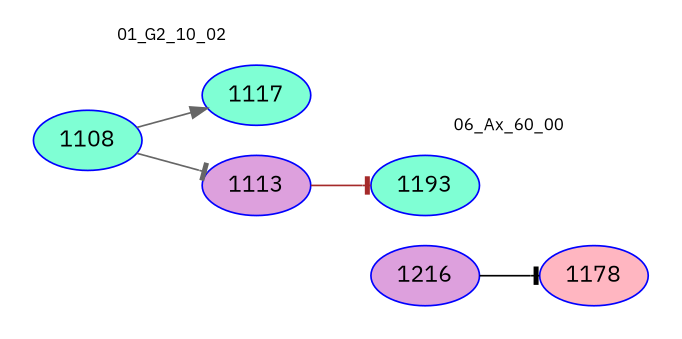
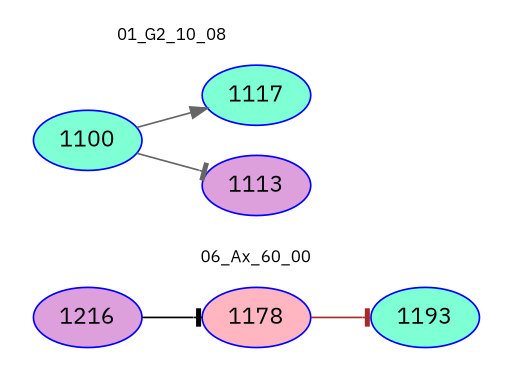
(172, 36) -> (172, 36)
(88, 140) -> (88, 140)
(336, 185) -> (336, 317)
